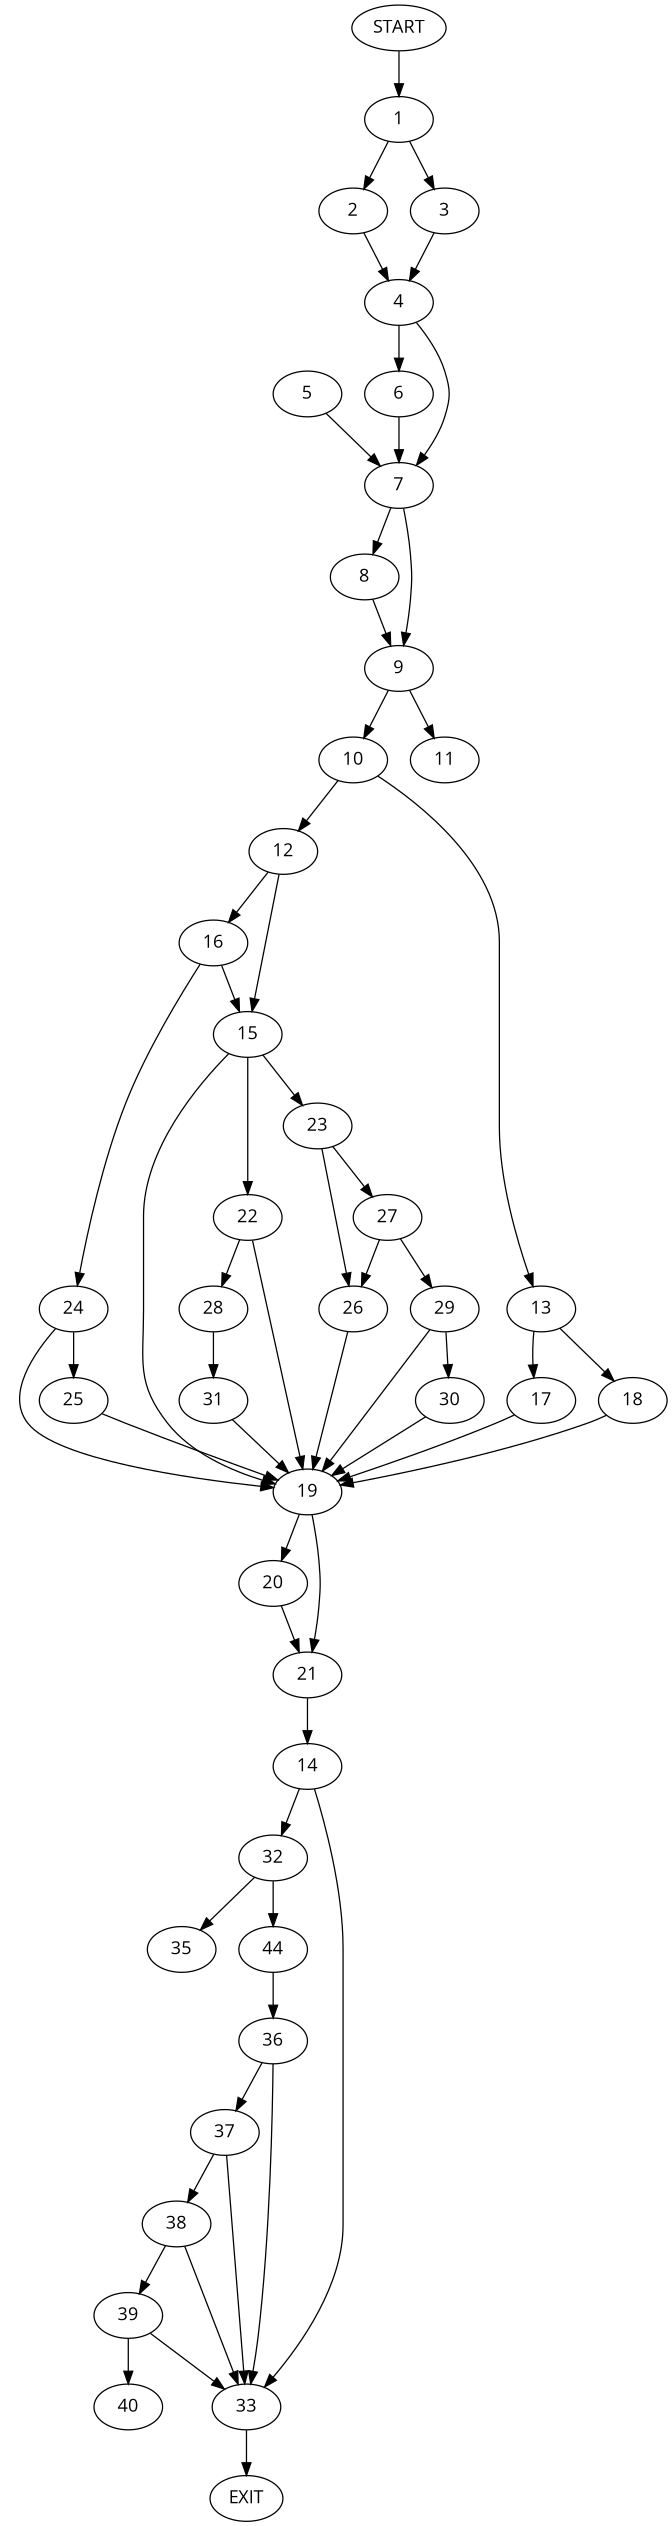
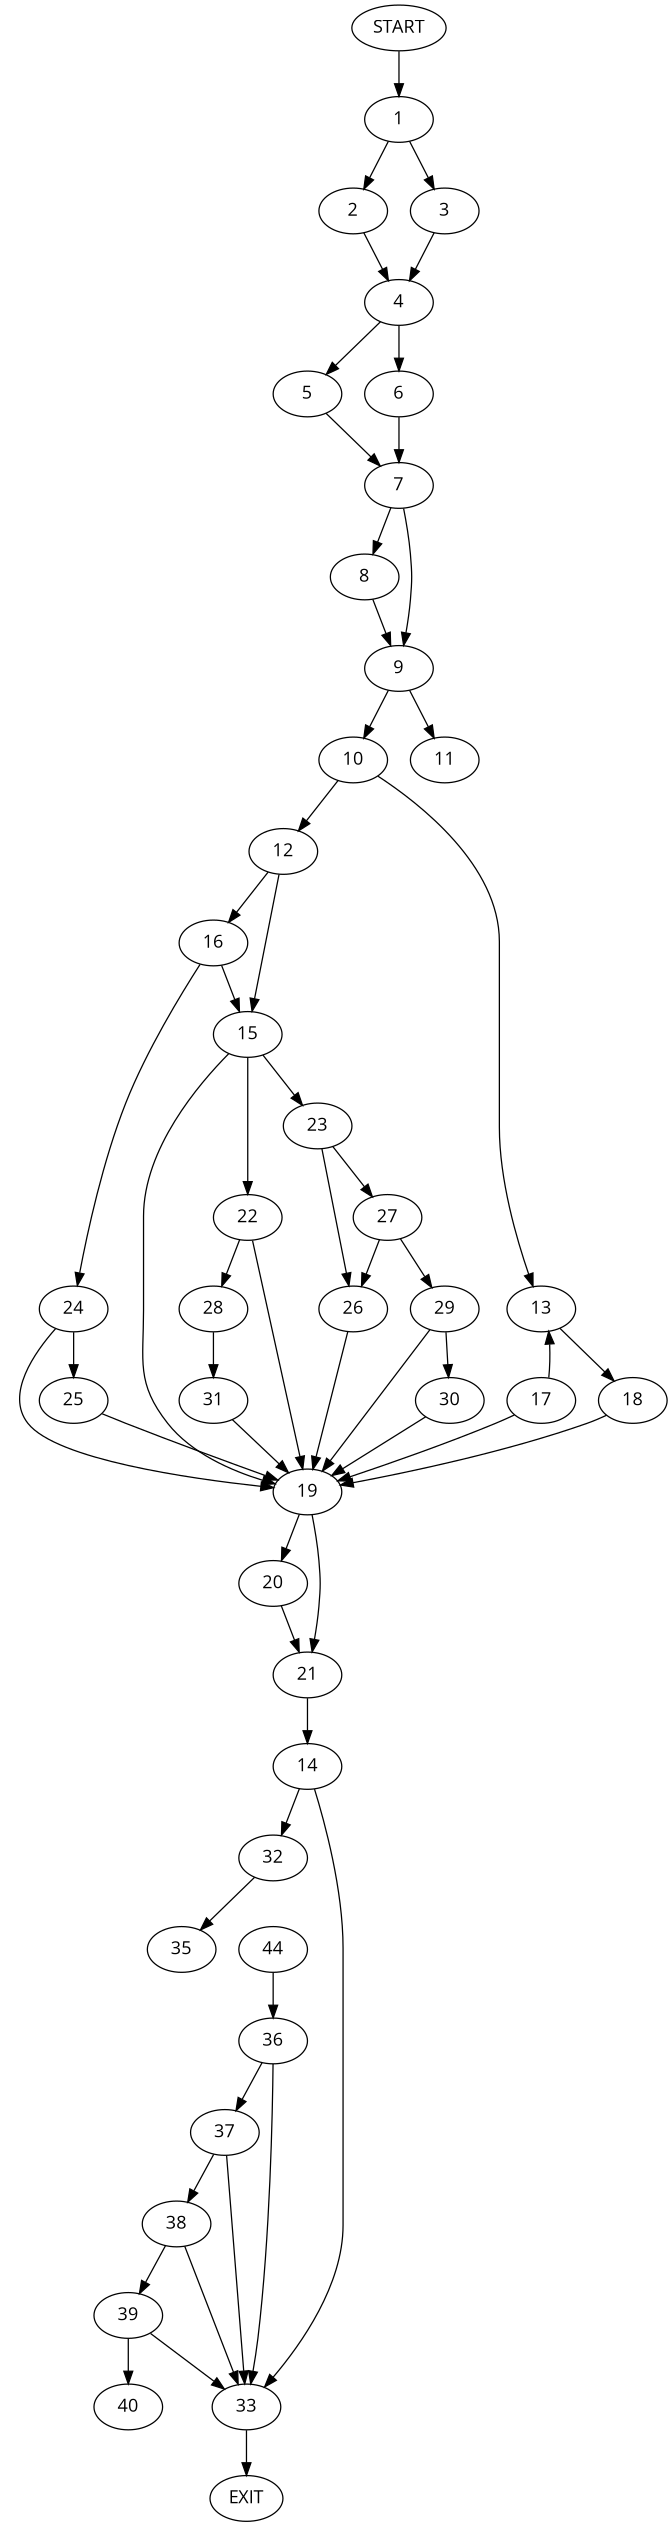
(449, 387) -> (358, 344)
(533, 1348) -> (550, 1361)
(273, 1897) -> none
